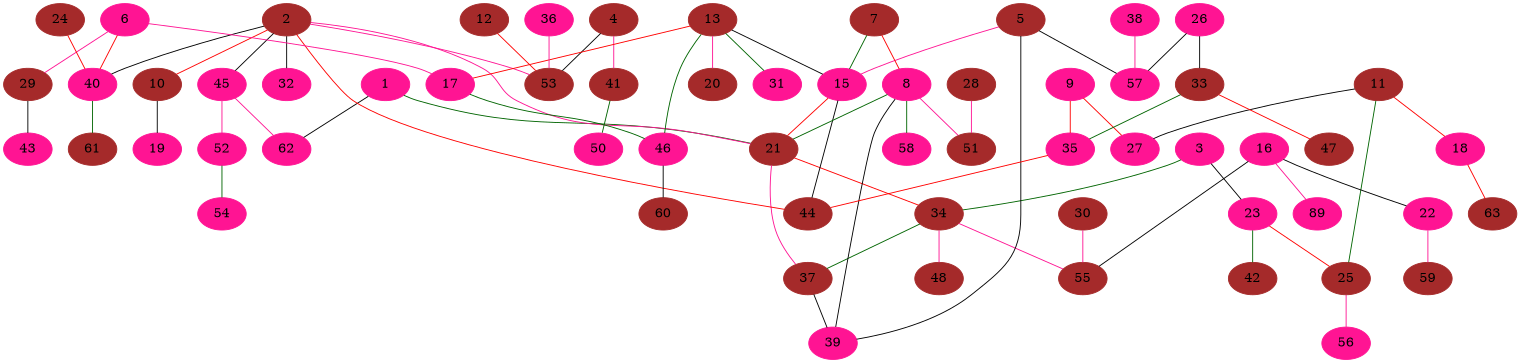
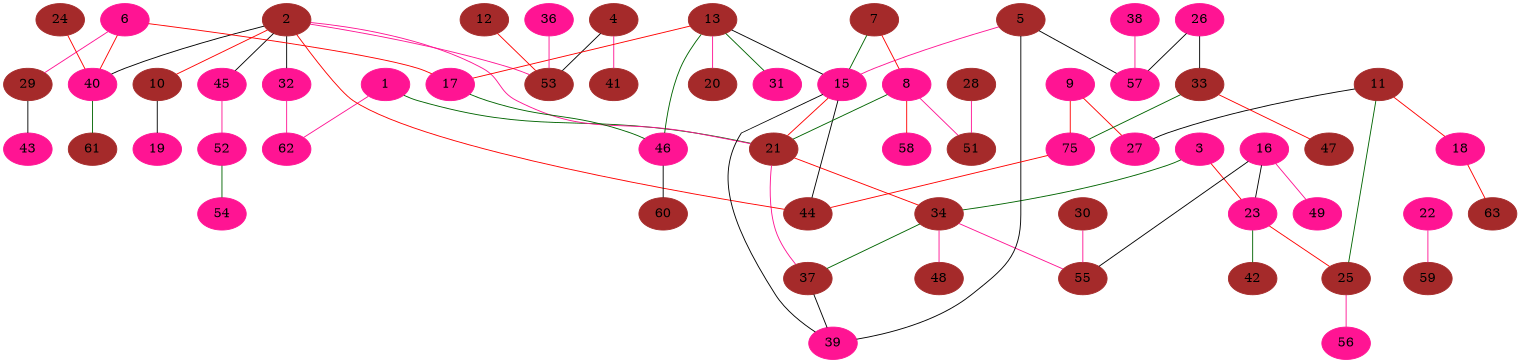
(277, 42) -> (277, 42)
(254, 117) -> (287, 117)
(336, 117) -> (336, 117)
(907, 117) -> (907, 117)
(598, 149) -> none
(1070, 149) -> (1070, 149)
(1228, 183) -> (1228, 183)
(1344, 184) -> (1259, 181)
(857, 210) -> (730, 192)
(1317, 214) -> (1317, 214)
